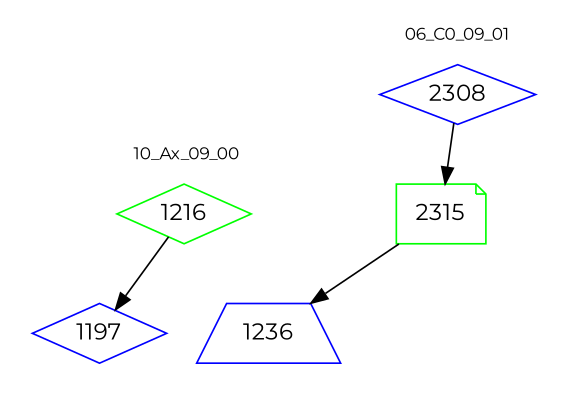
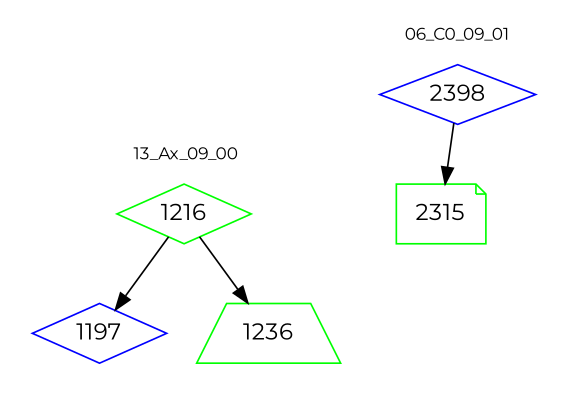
(458, 95) -> (458, 95)
(187, 155) -> (187, 155)
(364, 267) -> (219, 263)
(269, 333) -> (269, 333)
